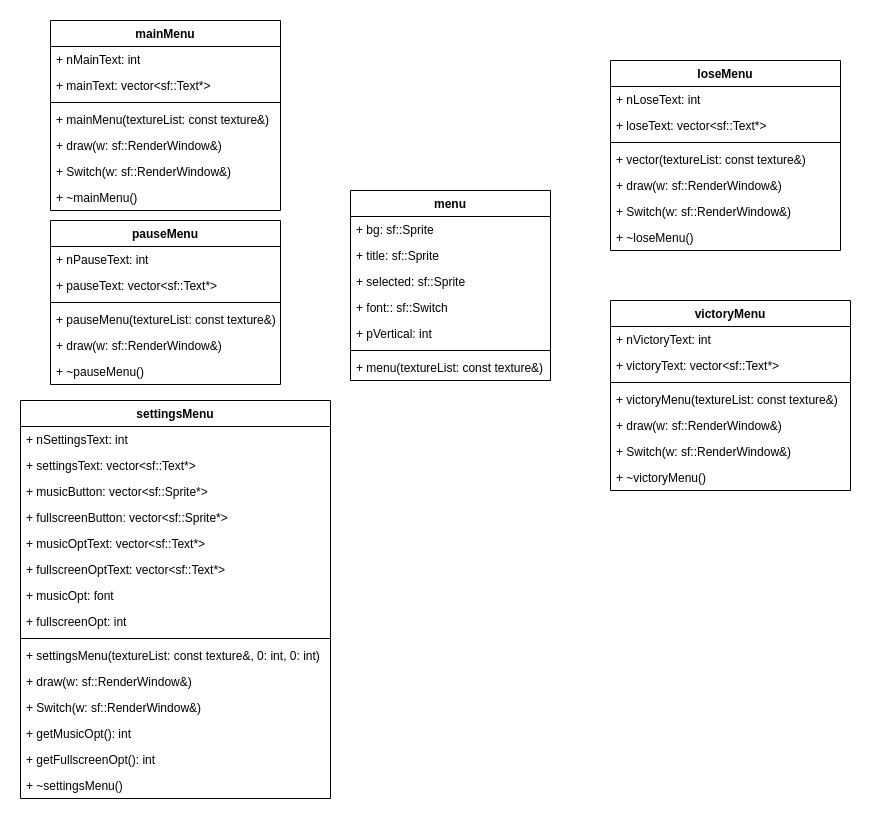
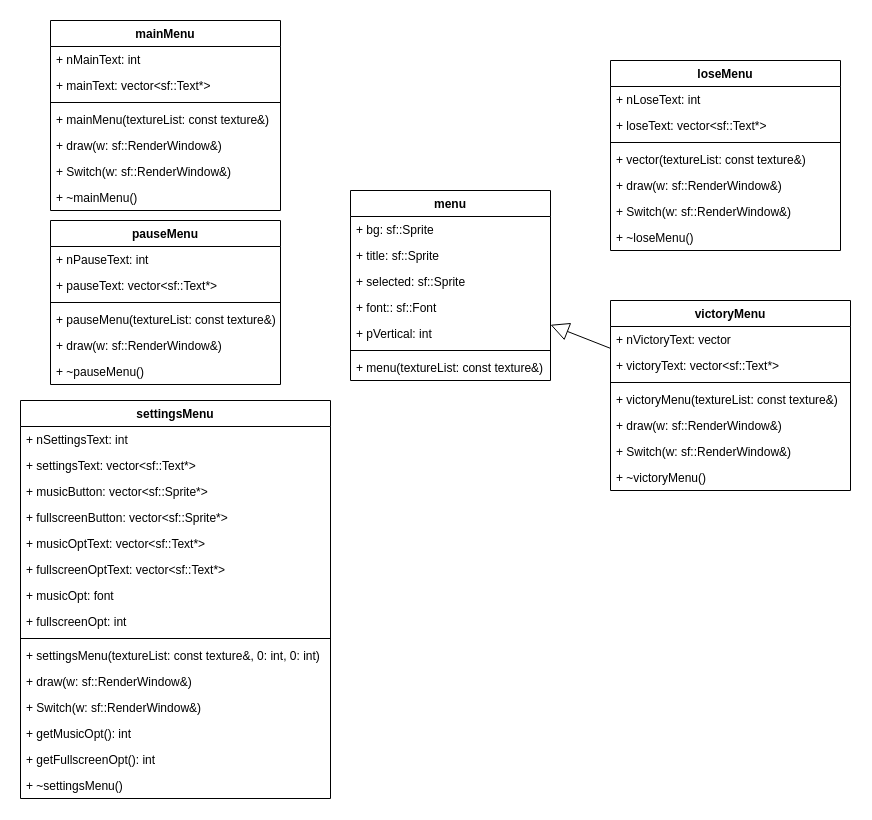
(409, 308) -> (404, 308)
none -> (588, 340)
(672, 340) -> (684, 340)
